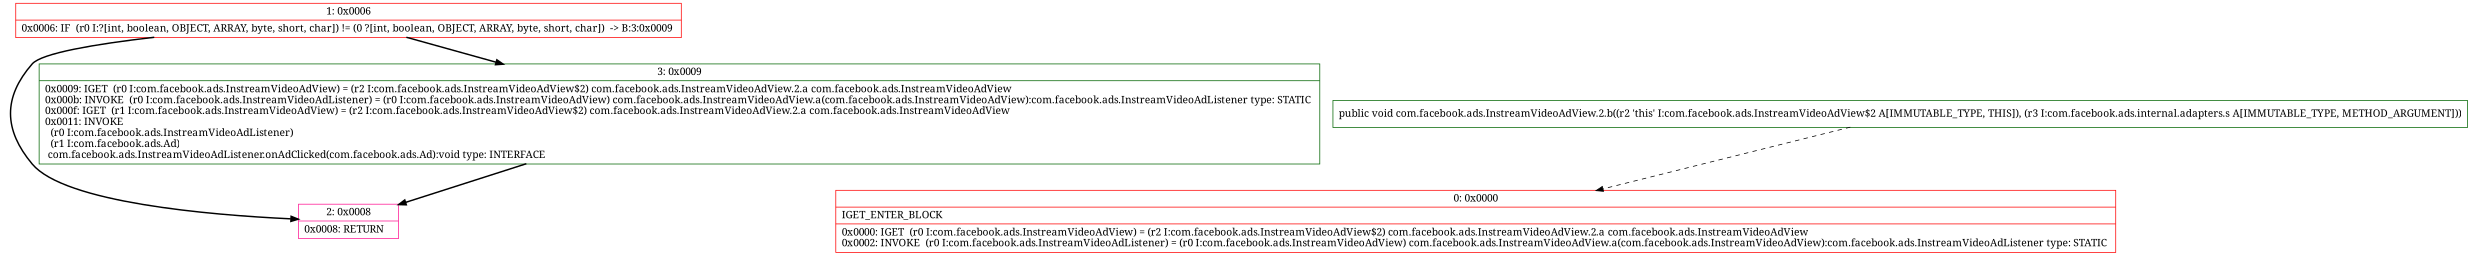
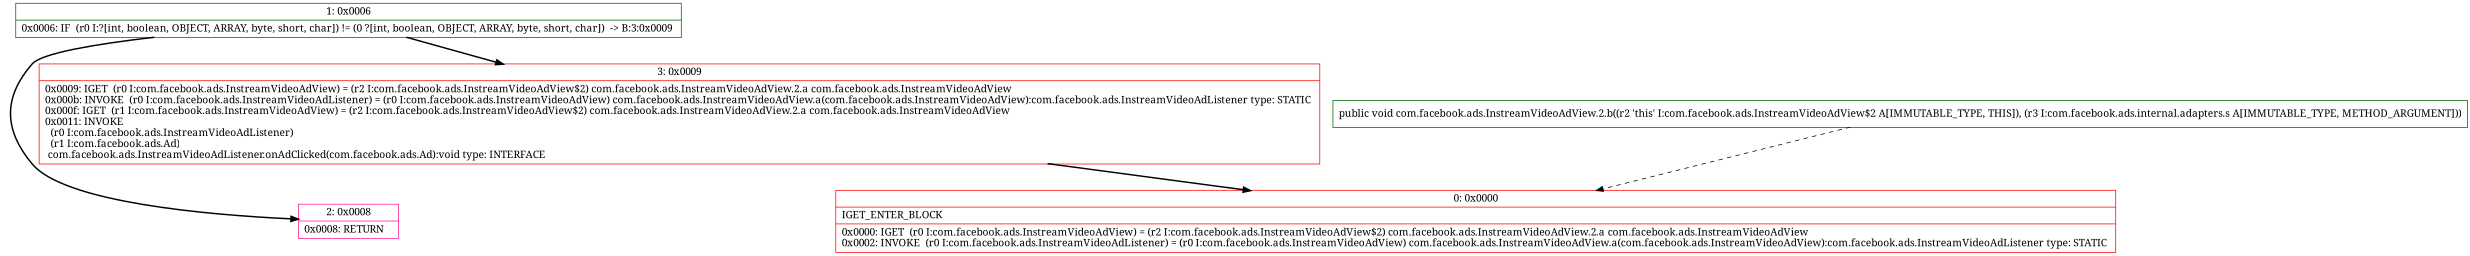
(349, 20) -> (349, 20)
(679, 114) -> (679, 114)
(466, 183) -> (1145, 177)
